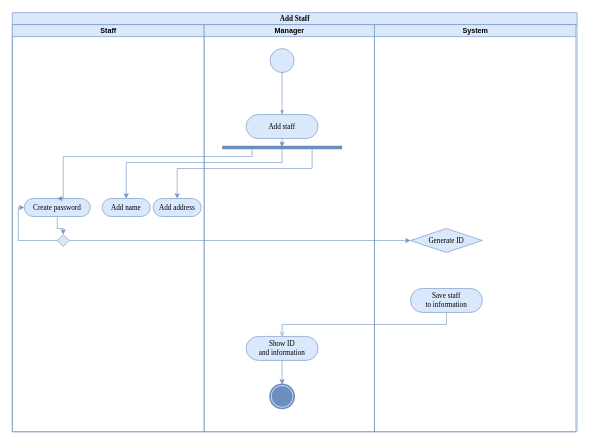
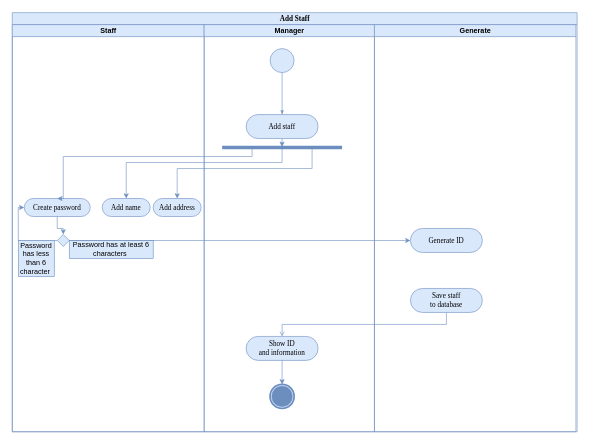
(476, 30) -> (476, 30)
(447, 240) -> (447, 240)
none -> (111, 249)
none -> (36, 258)
(447, 300) -> (447, 300)
